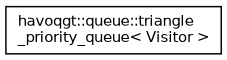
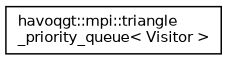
(114, 30) -> (114, 30)
